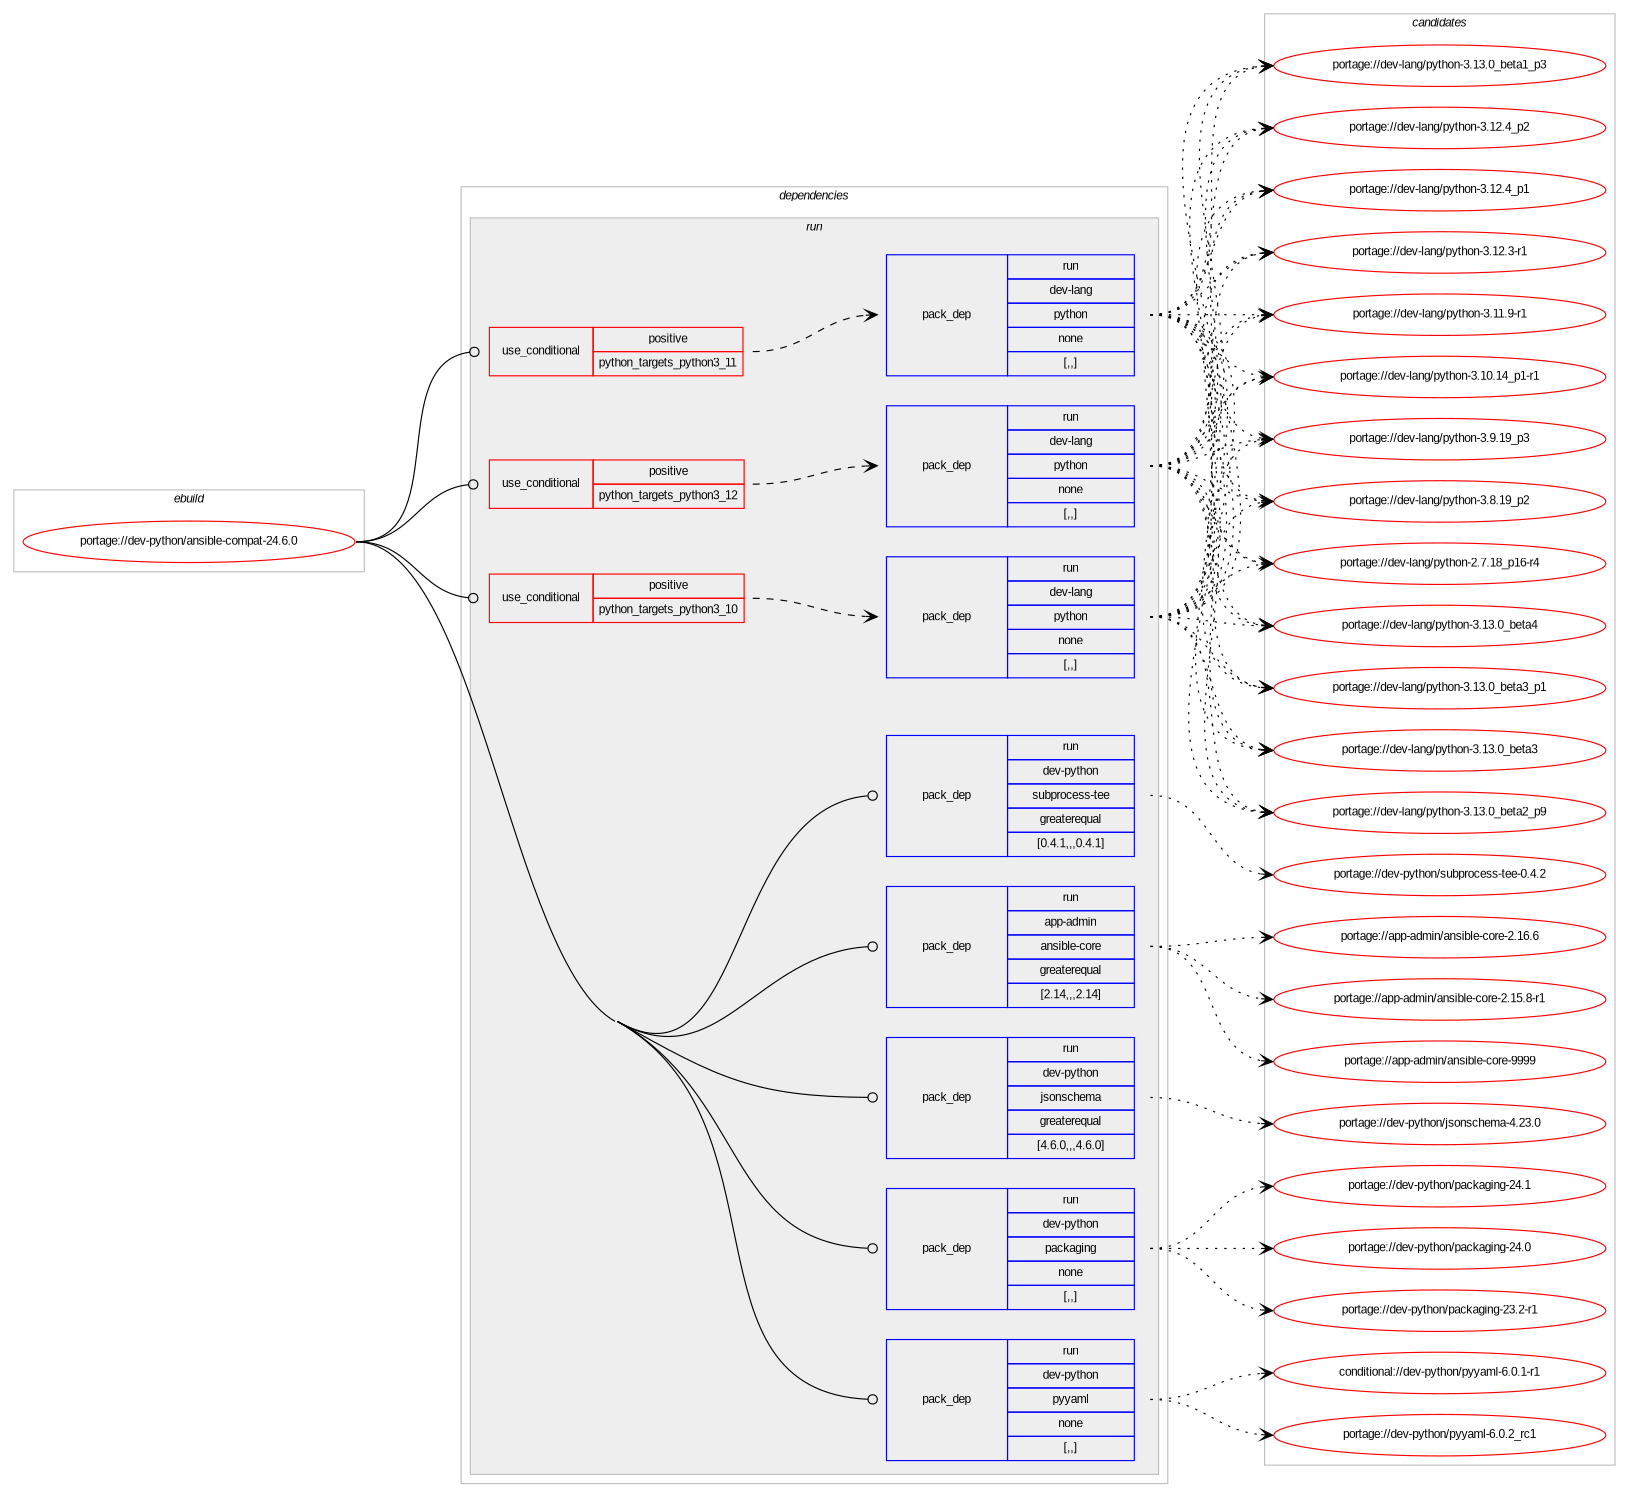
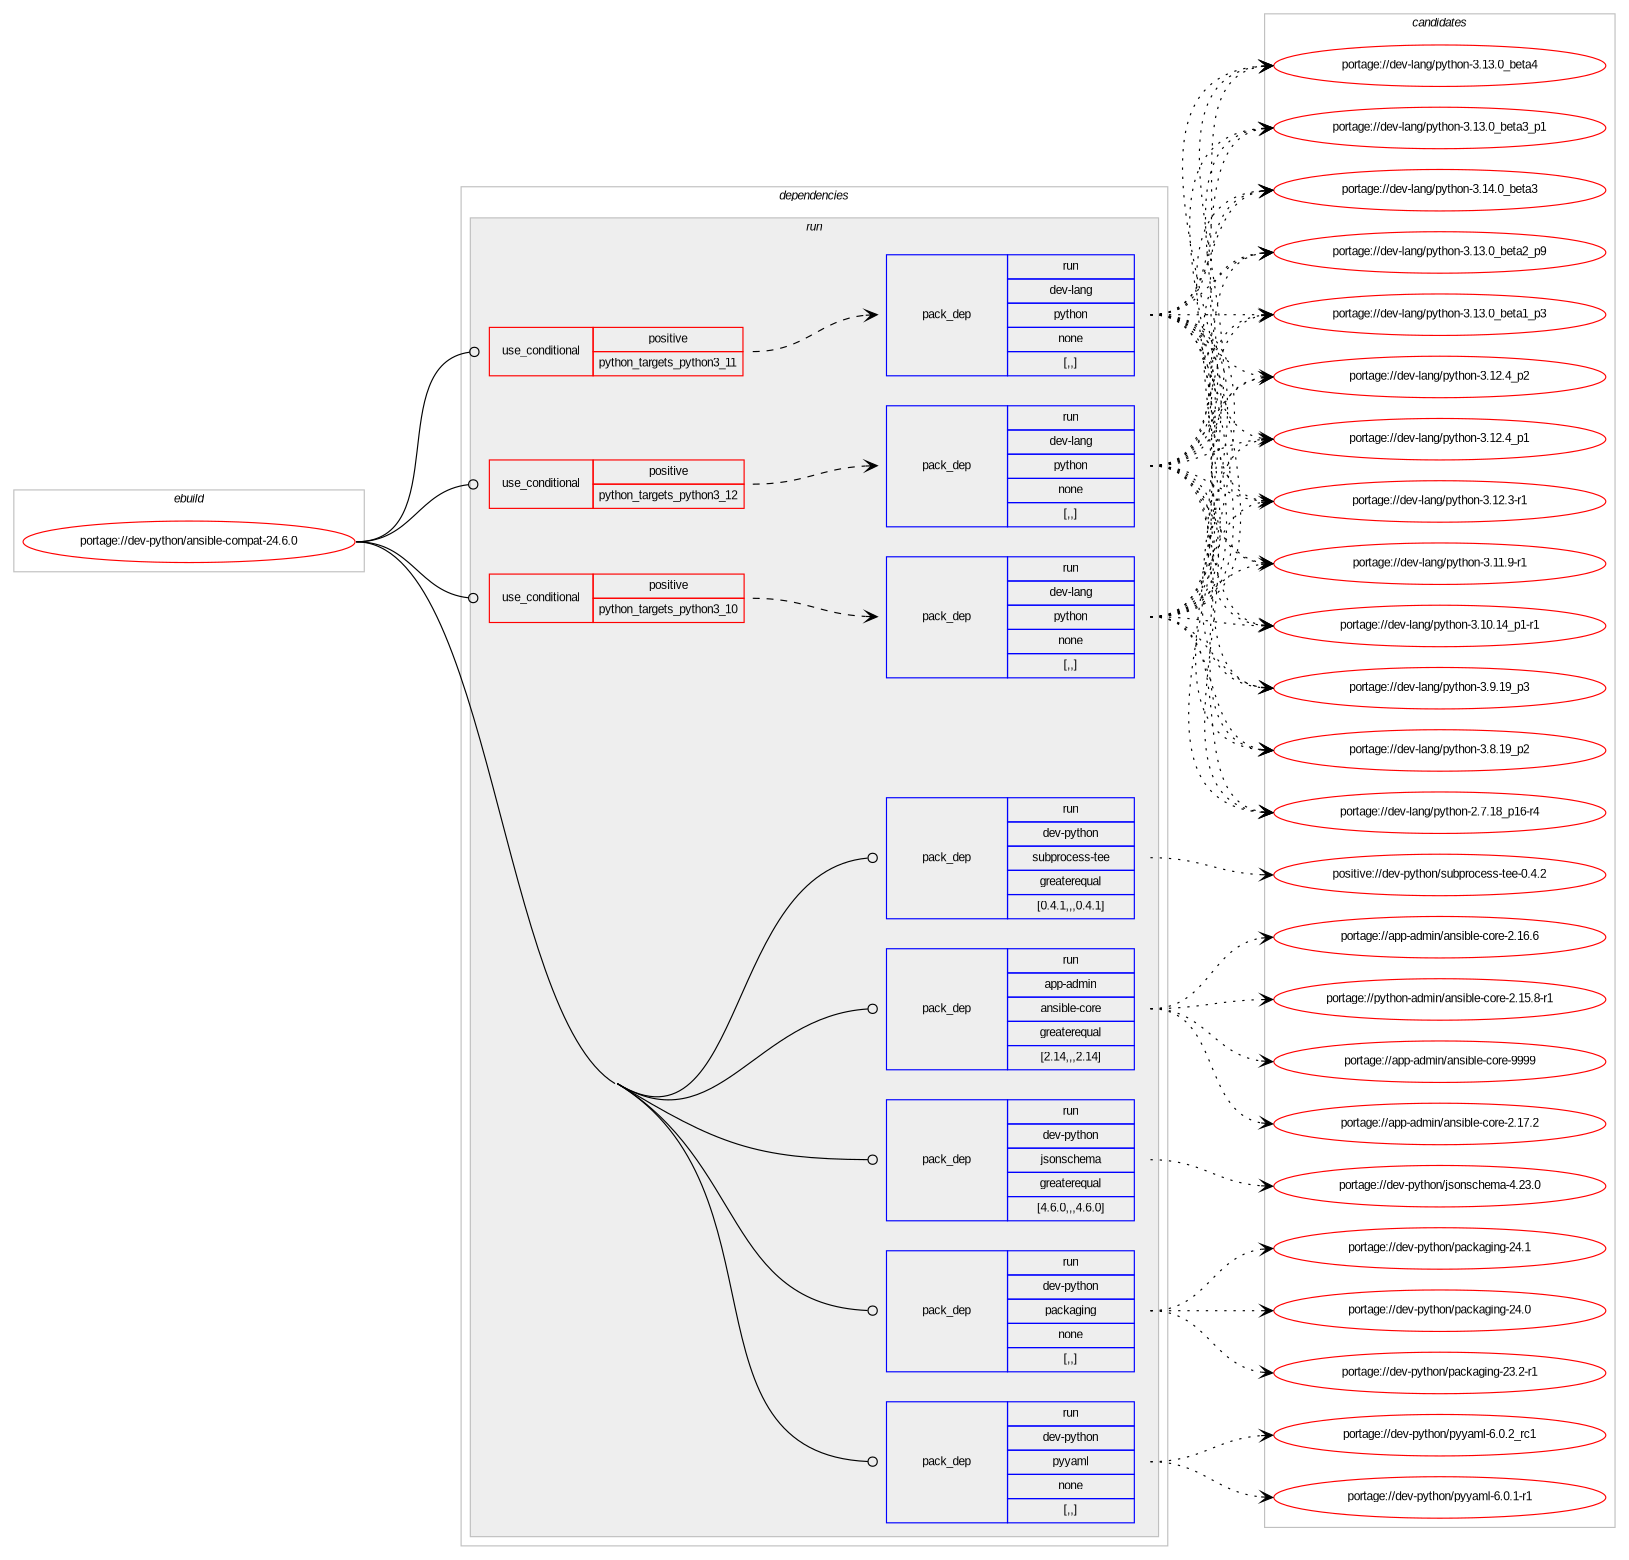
(1440, 750) -> (1440, 190)
(1440, 875) -> (1440, 875)
(1440, 999) -> (1440, 999)
none -> (1440, 1124)
(1440, 1373) -> (1440, 1497)
